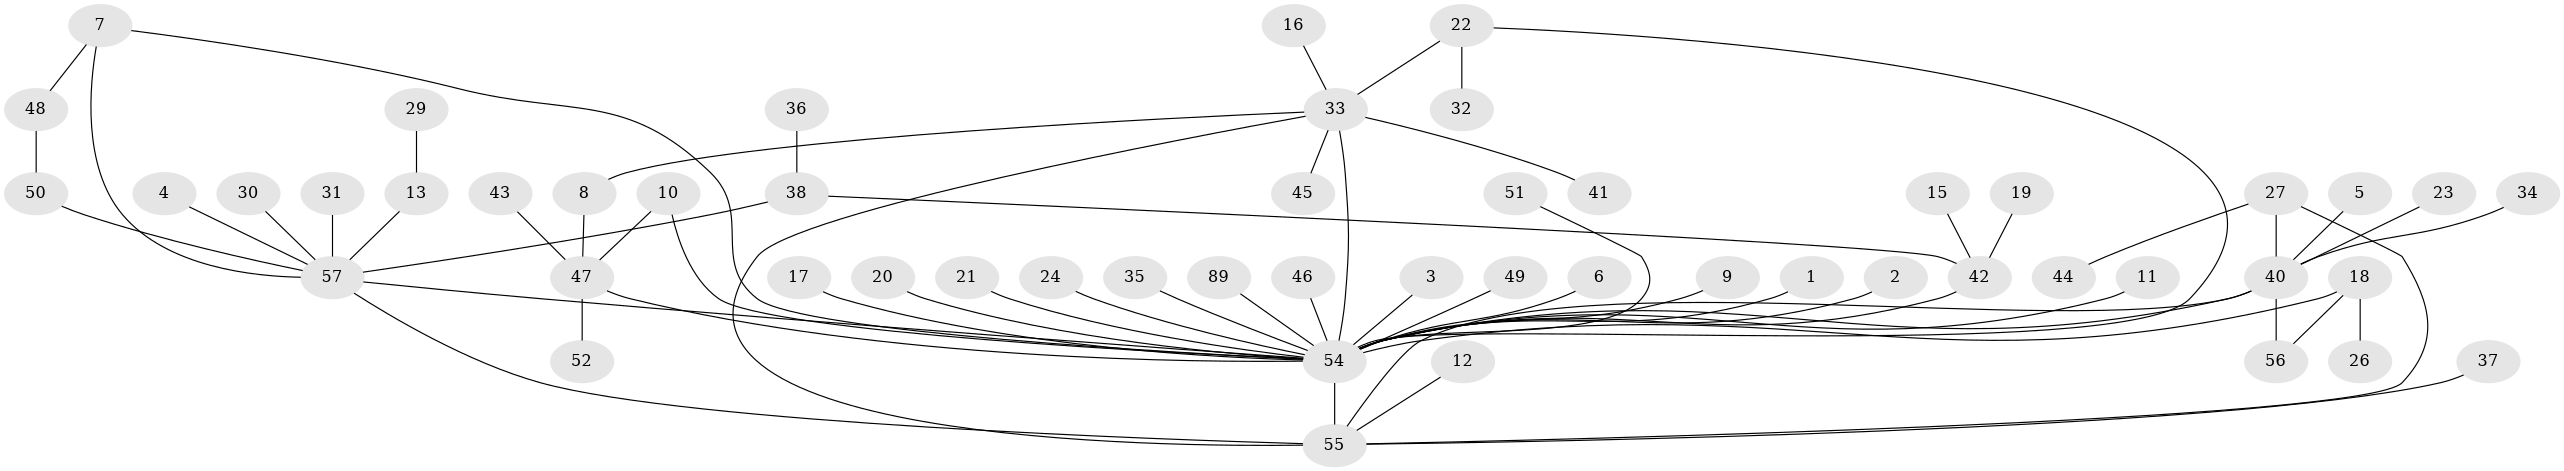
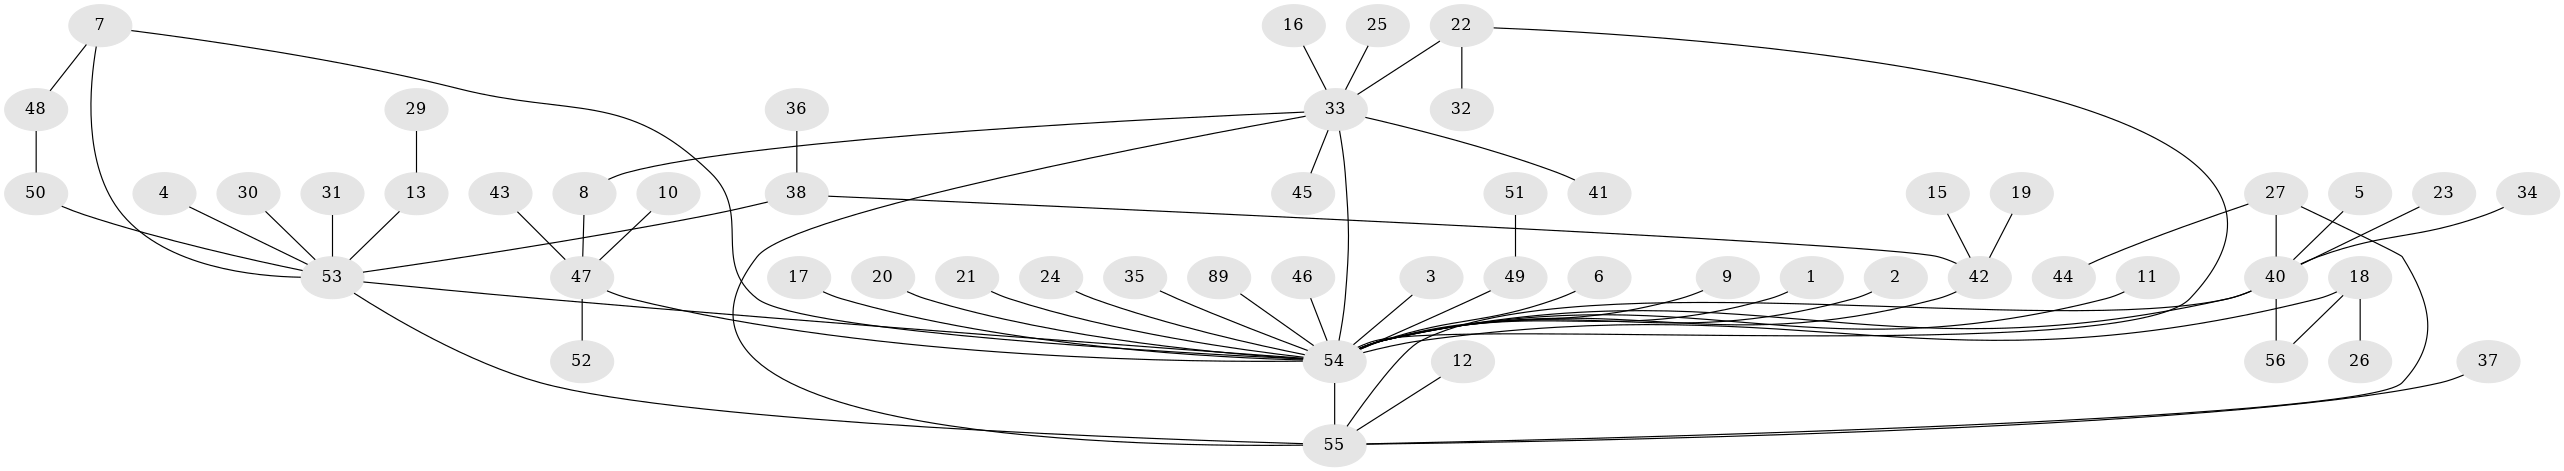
none -> (1378, 26)
(332, 278) -> (332, 278)
(1648, 288) -> (1516, 236)
(960, 337) -> none
